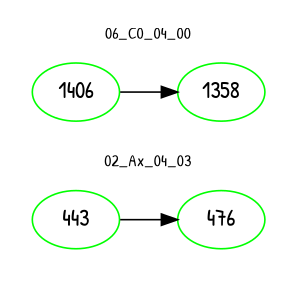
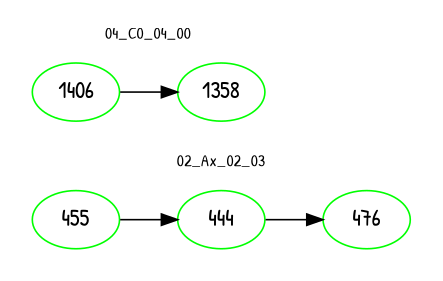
(149, 35) -> (149, 35)
(149, 162) -> (221, 162)
none -> (76, 220)
(76, 220) -> (221, 220)
